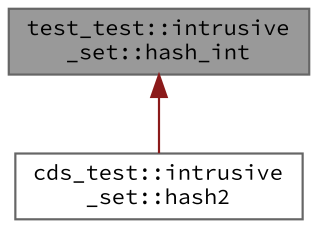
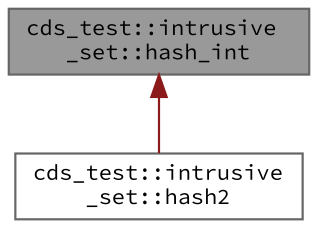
(159, 42) -> (159, 42)
